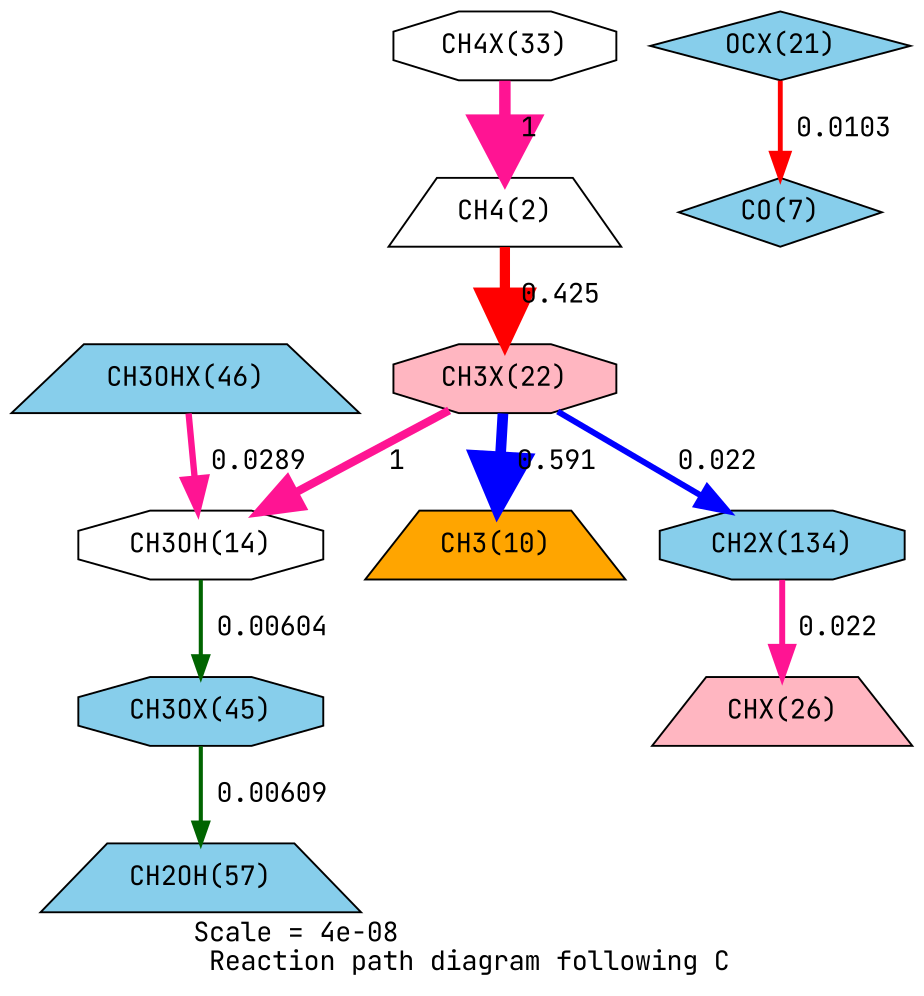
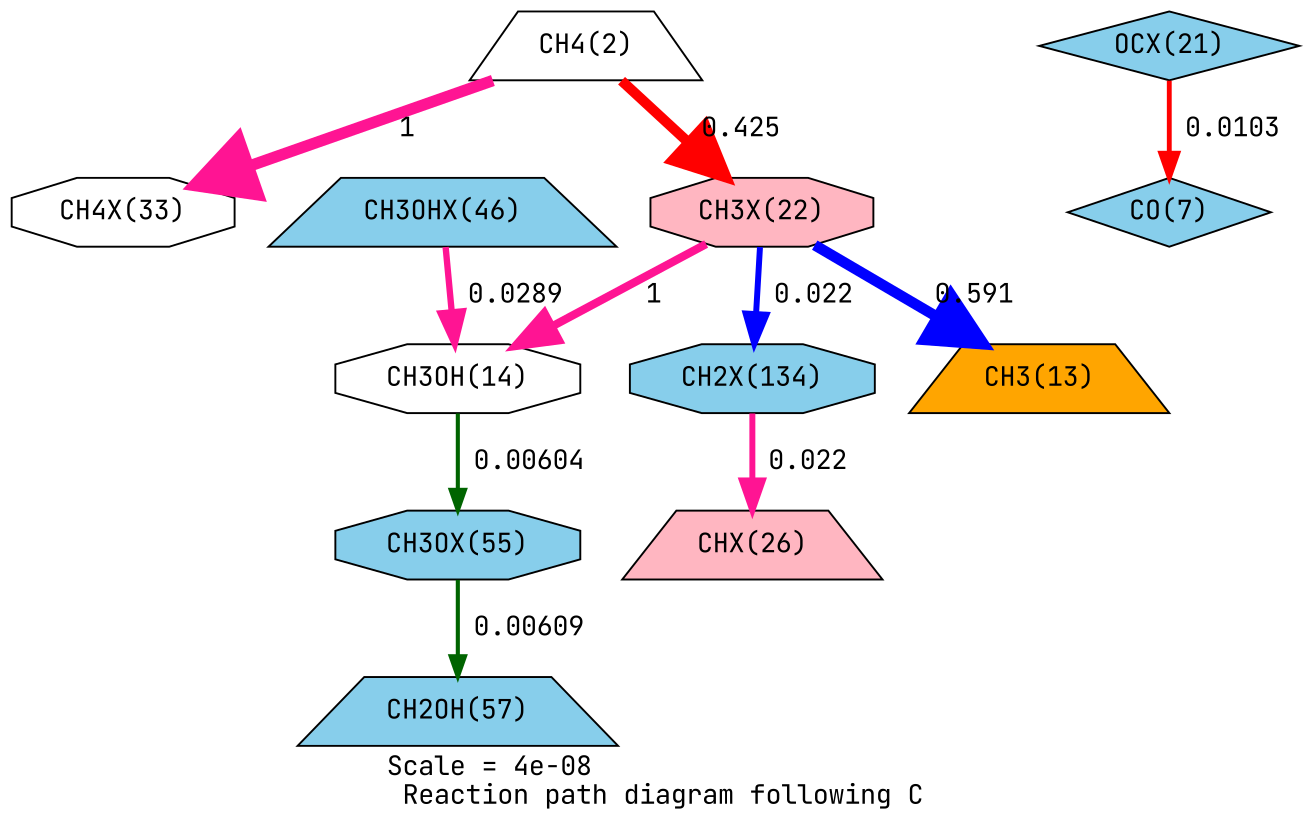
(505, 100) -> (371, 123)
(495, 545) -> (1039, 379)
(201, 711) -> (458, 545)
